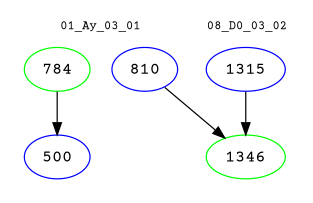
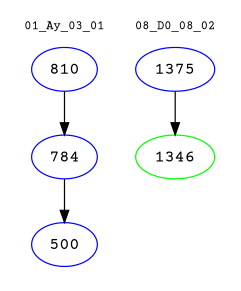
(248, 26) -> (176, 26)
(57, 69) -> (64, 157)
(246, 69) -> (175, 69)
(180, 100) -> (64, 107)
